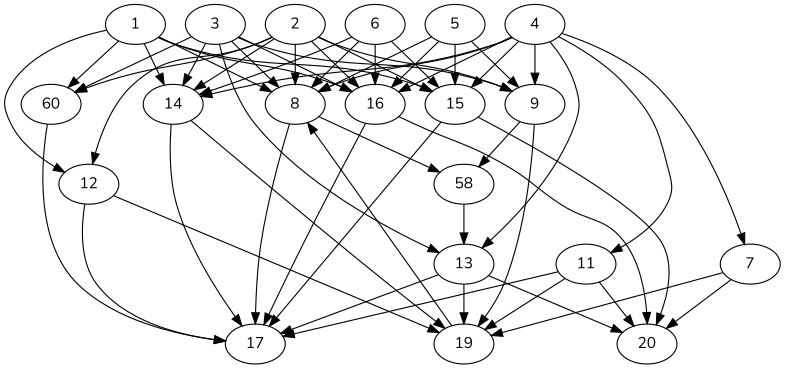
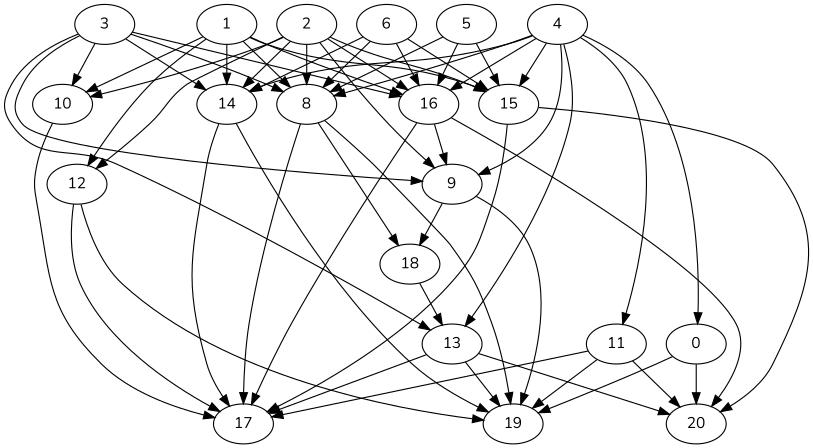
(490, 59) -> (439, 139)
(51, 104) -> (63, 104)
(464, 184) -> (410, 264)
(390, 239) -> (445, 239)
(750, 264) -> (696, 344)
